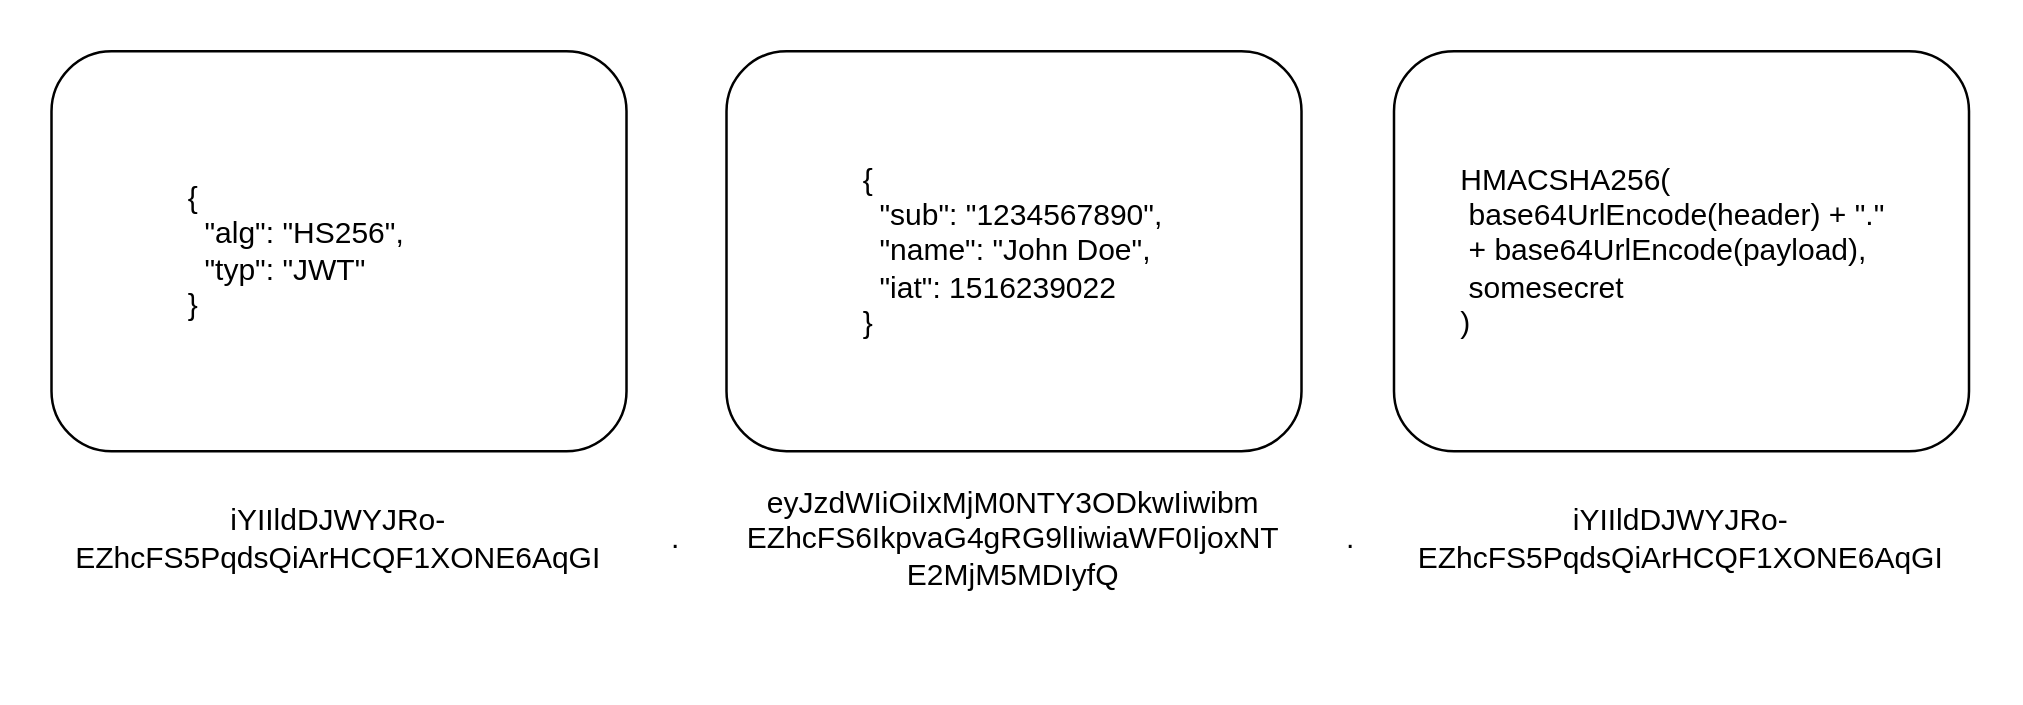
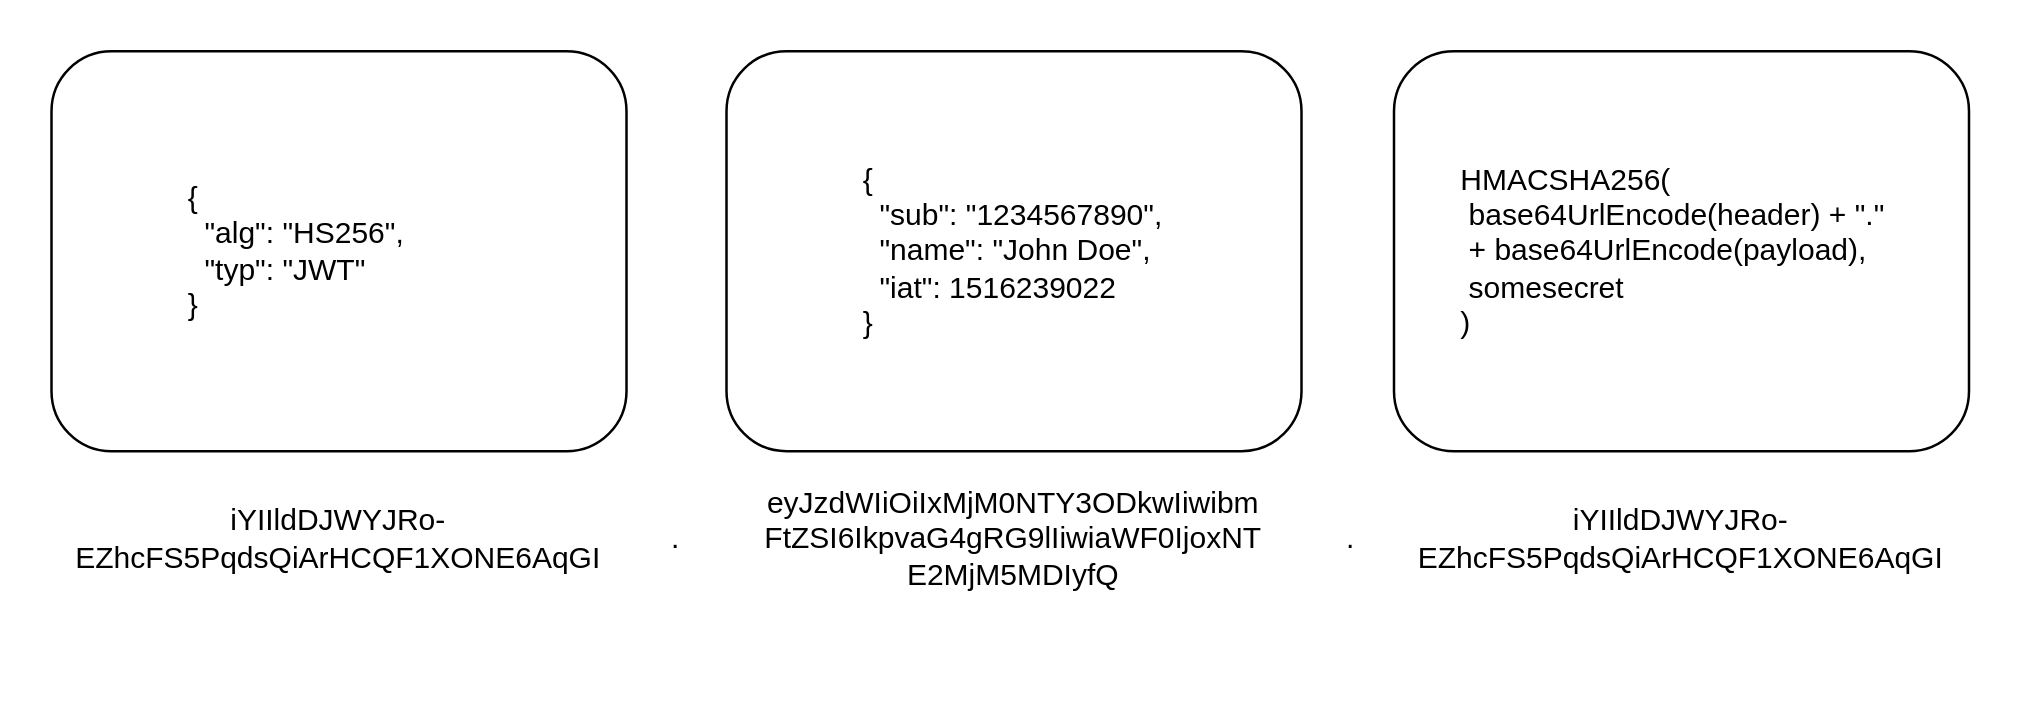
(1014, 539) -> (1014, 539)
